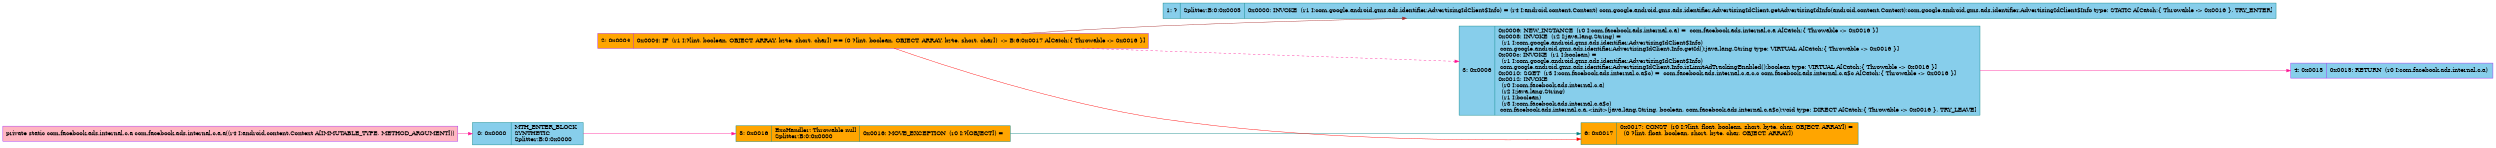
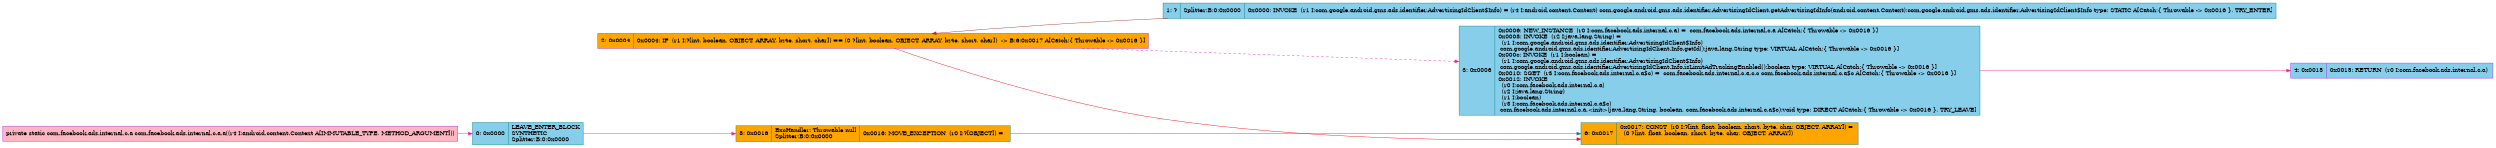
(1212, 11) -> (1212, 11)
(1212, 24) -> (1052, 25)
(546, 127) -> (546, 127)
